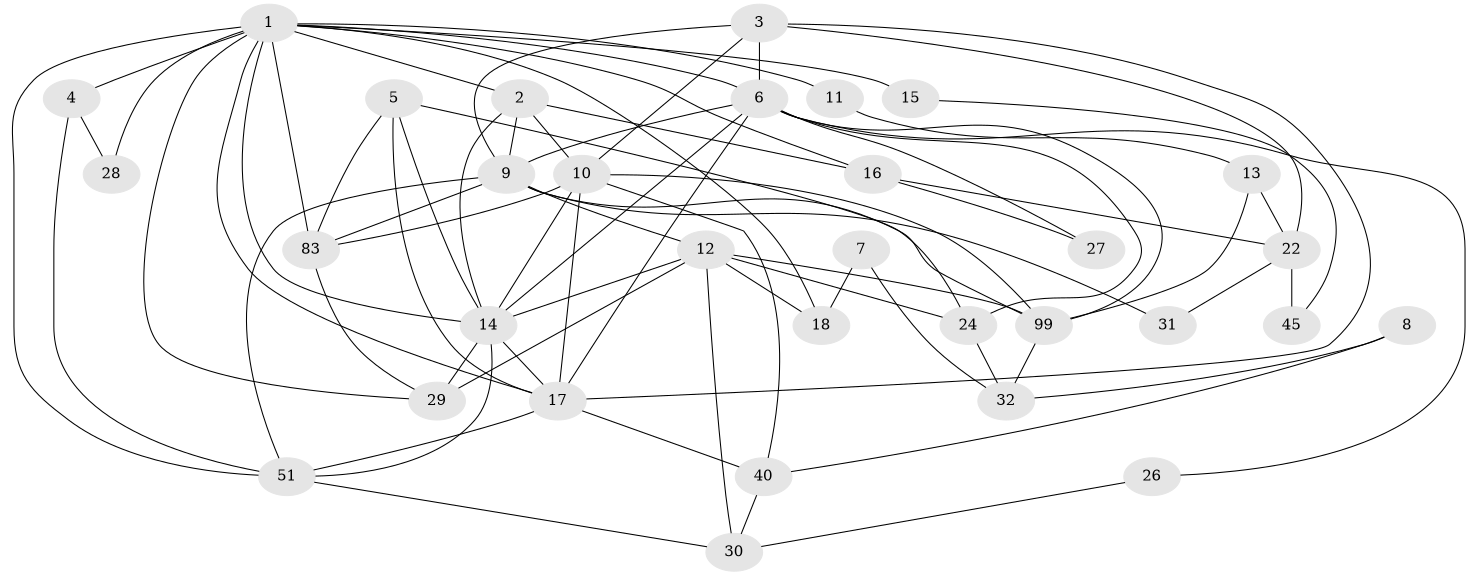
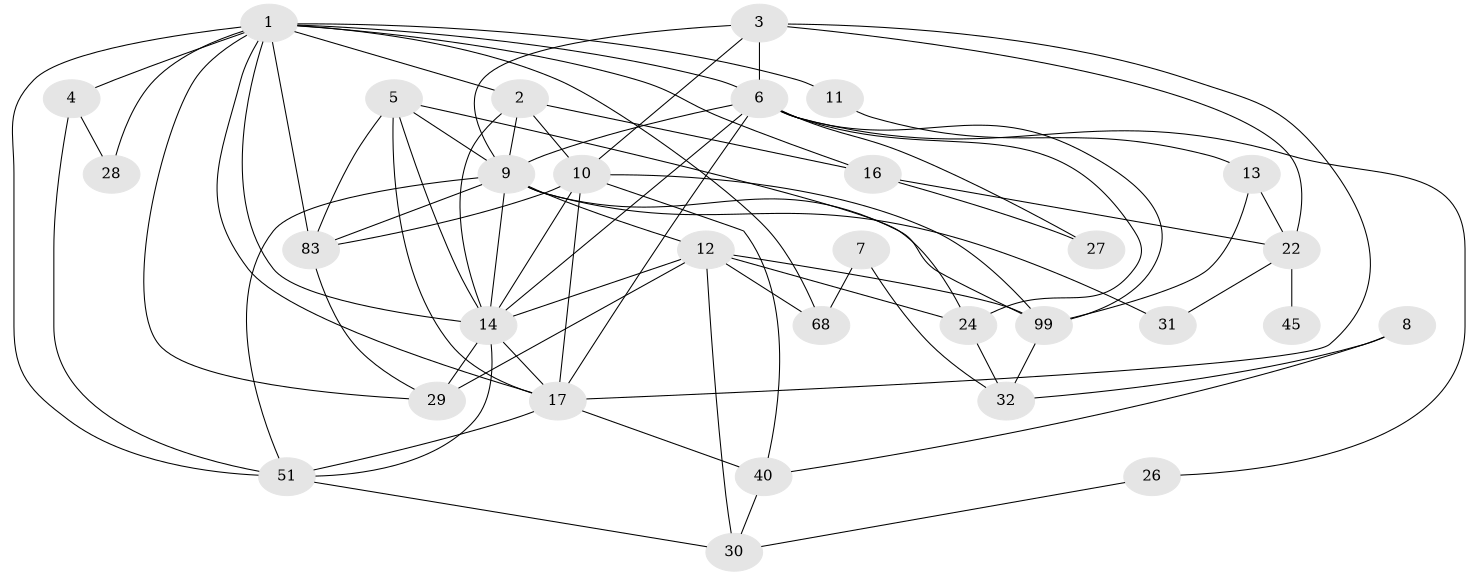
(911, 99) -> none
none -> (450, 136)
none -> (497, 250)
(821, 325) -> (821, 325)
